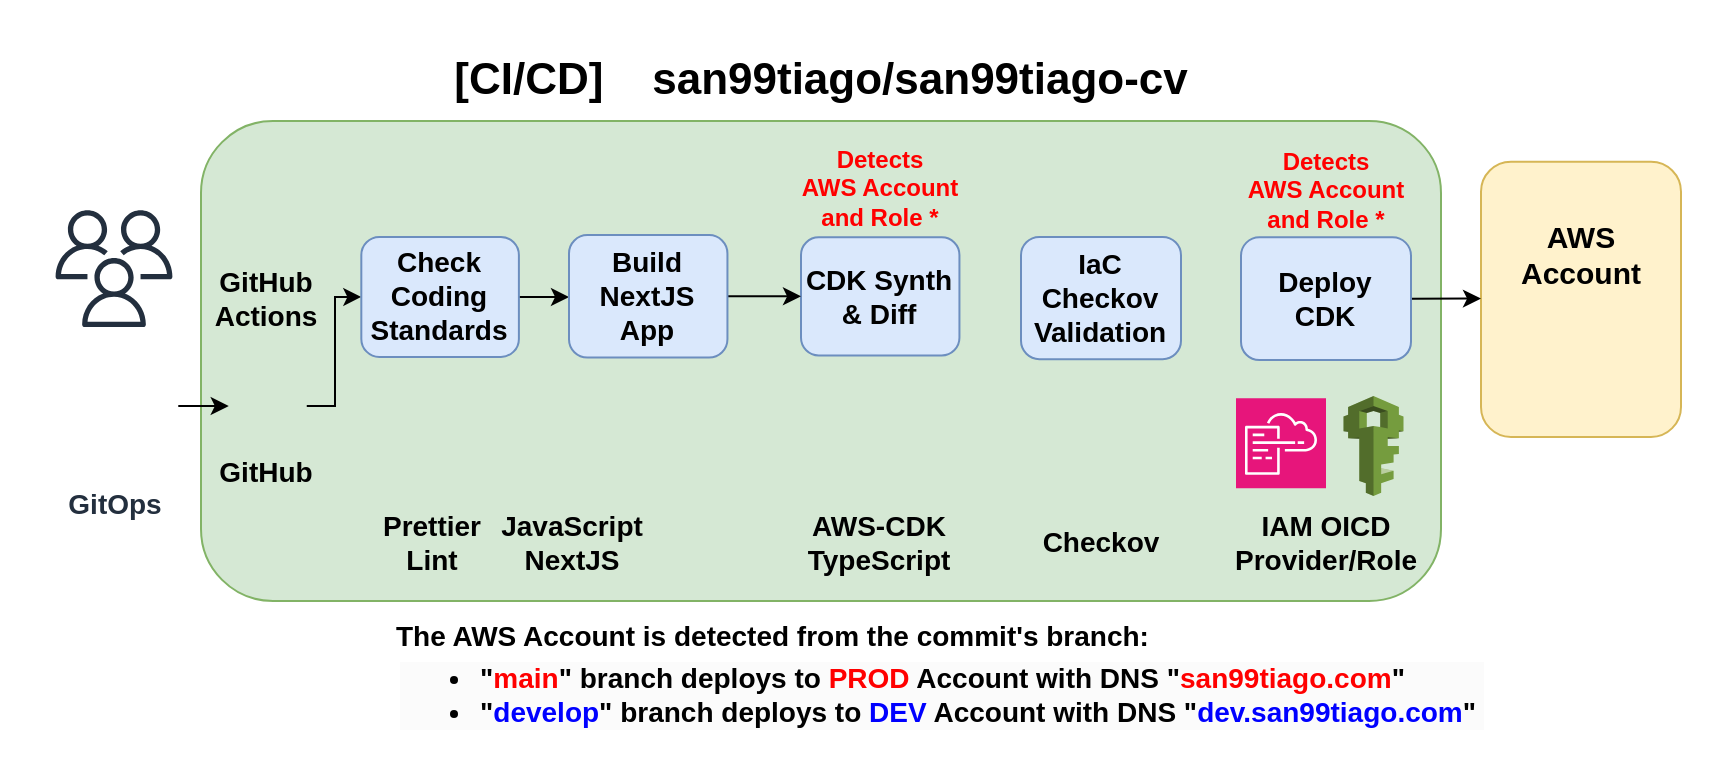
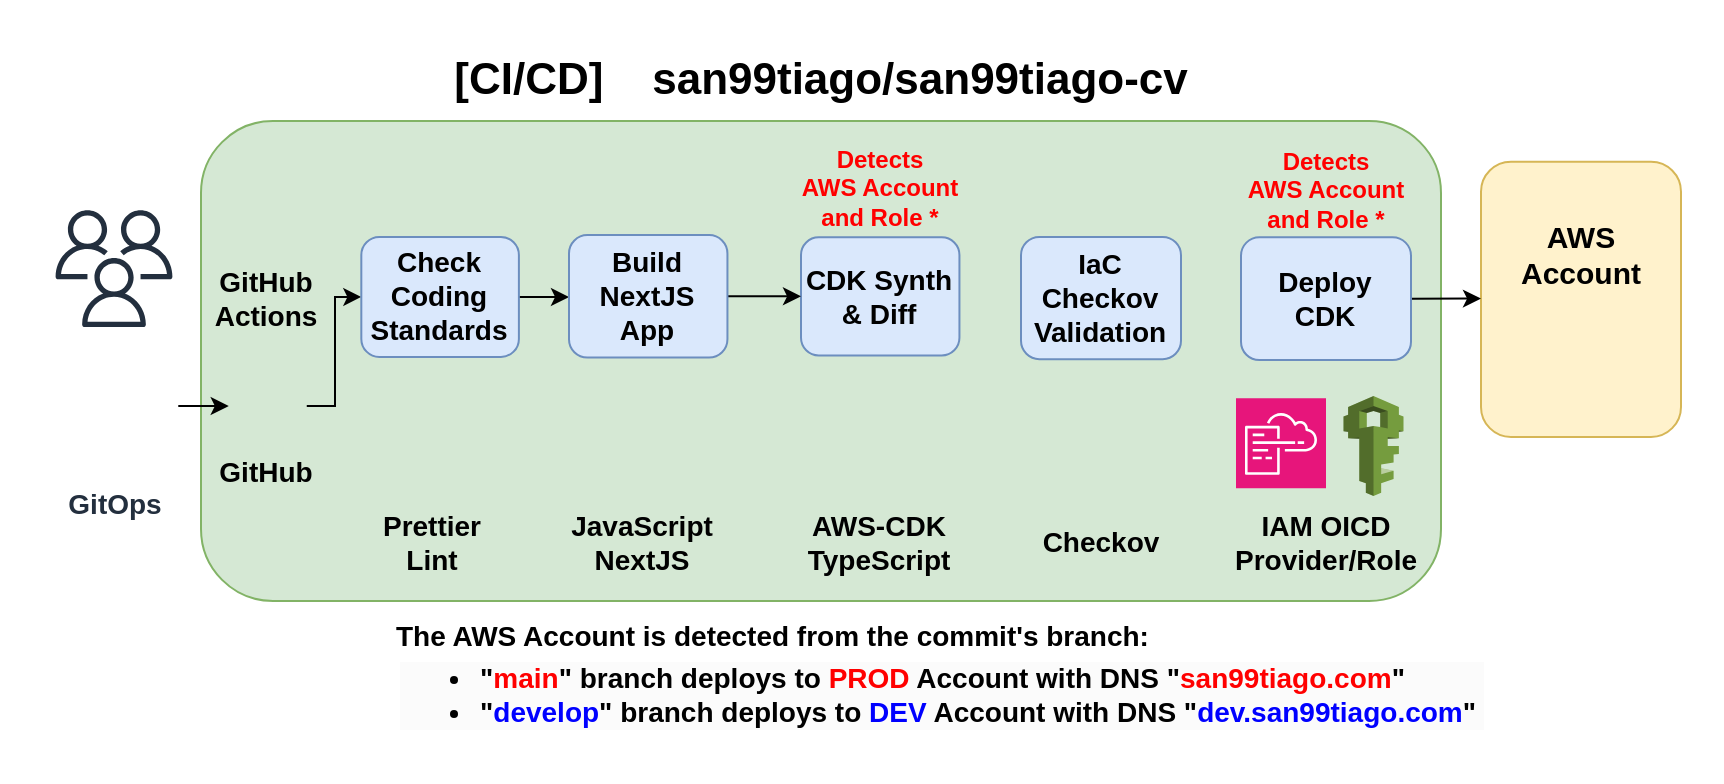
(574, 542) -> (644, 542)
